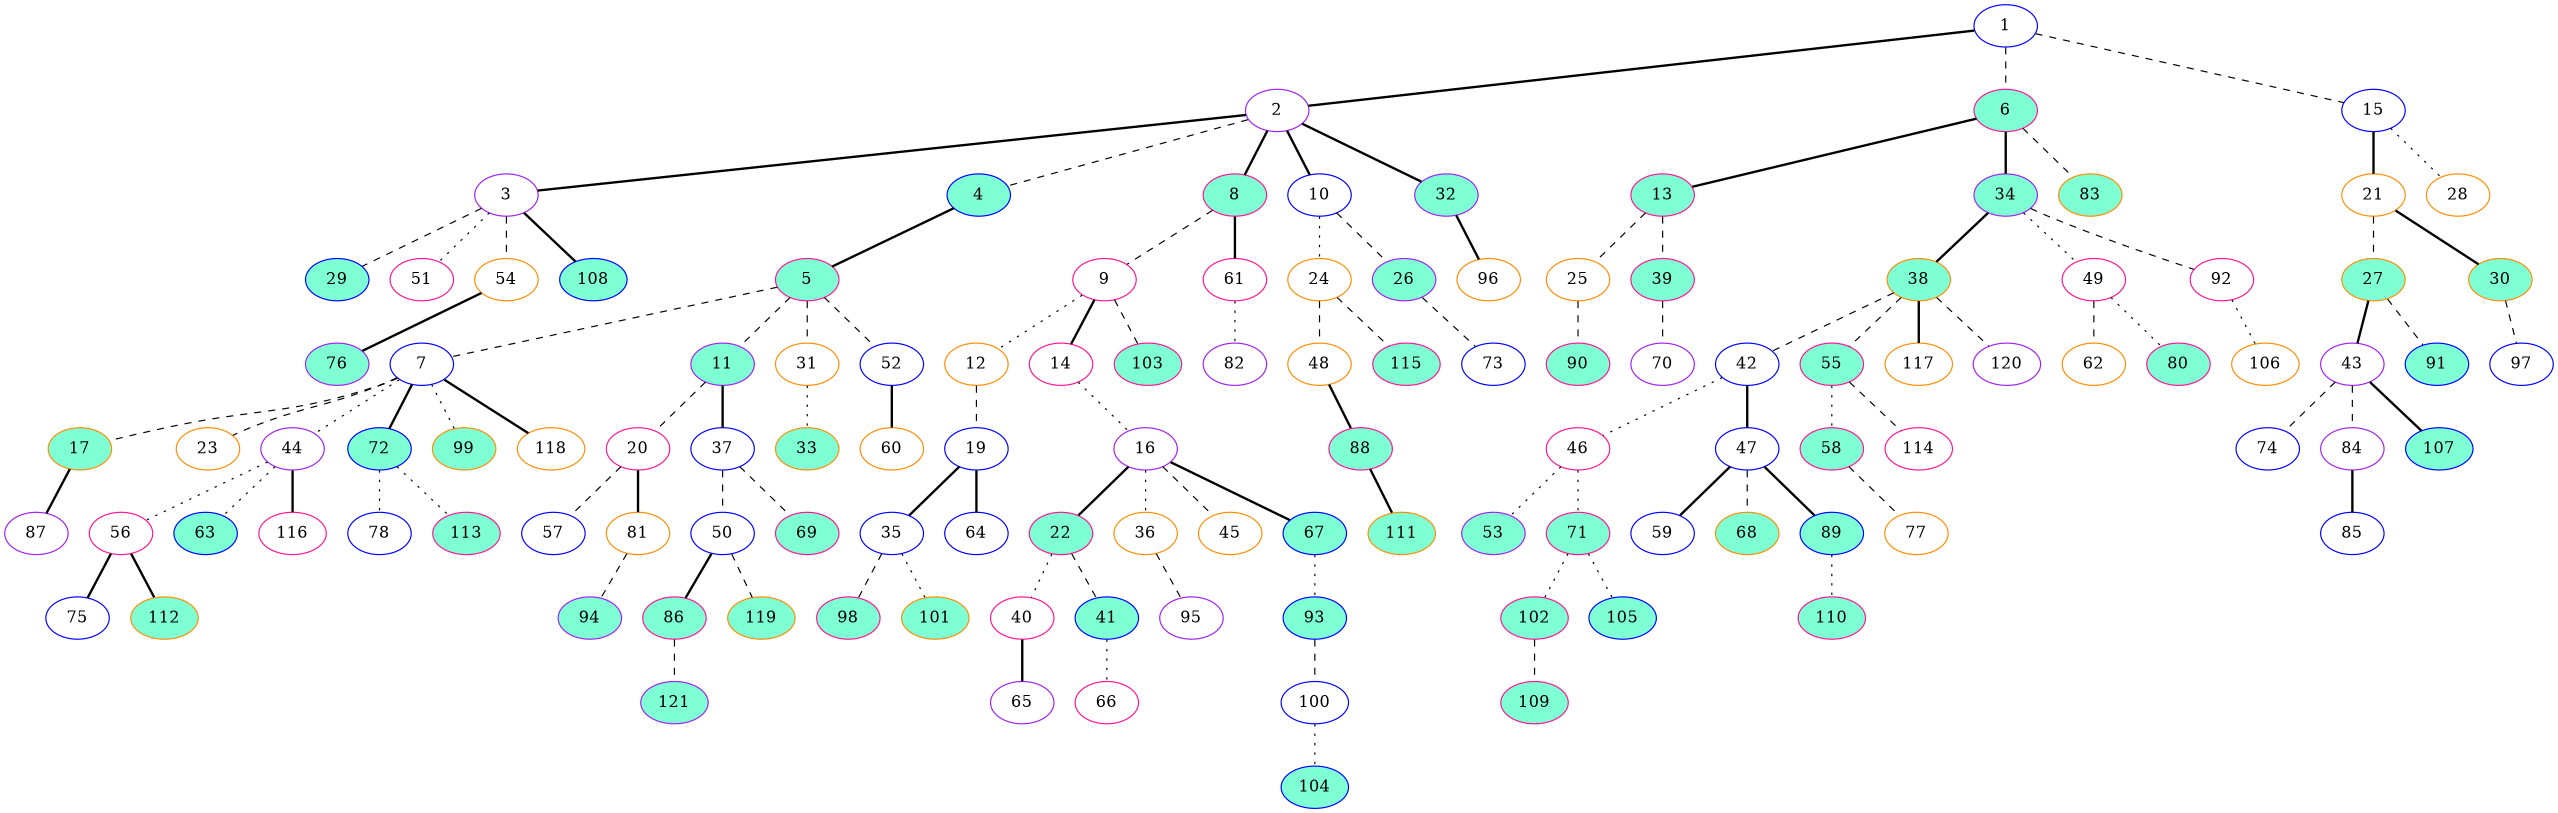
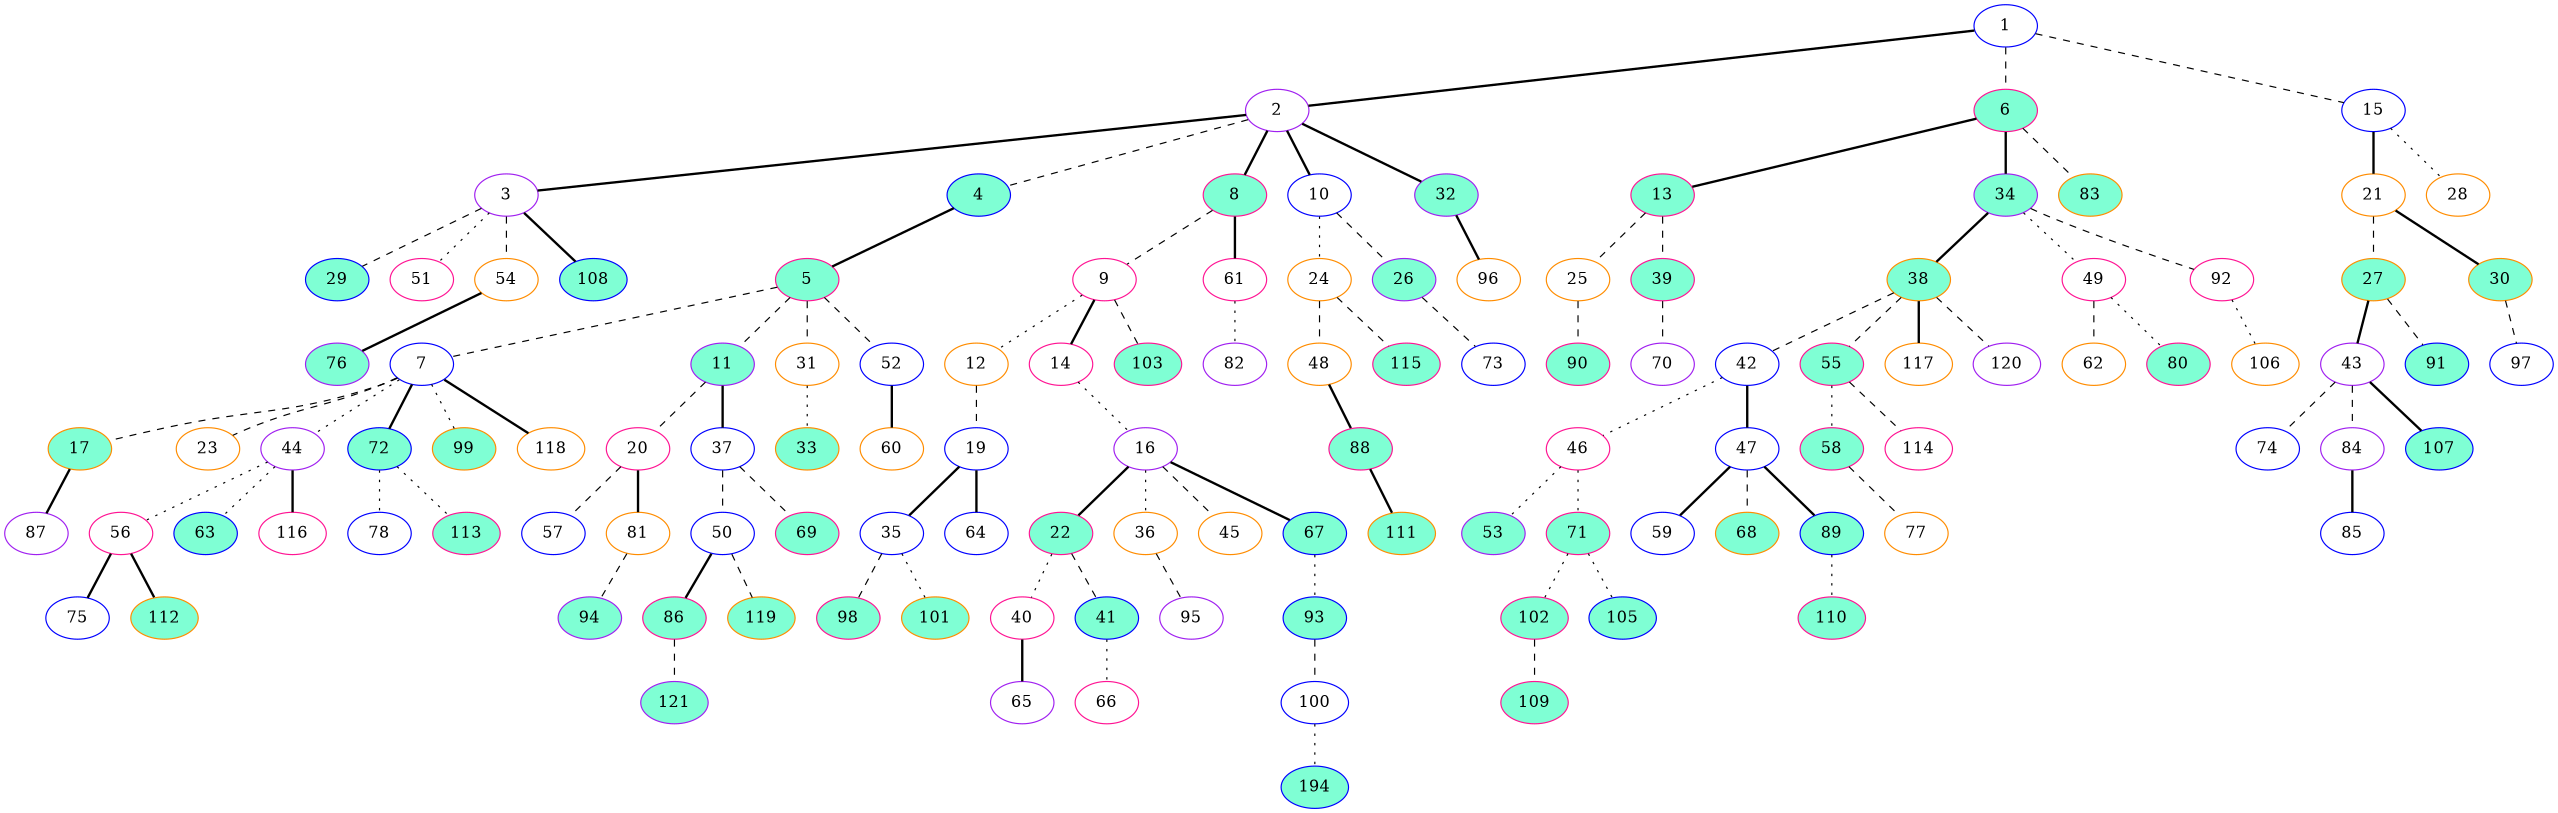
(1315, 787) -> (1315, 787)
